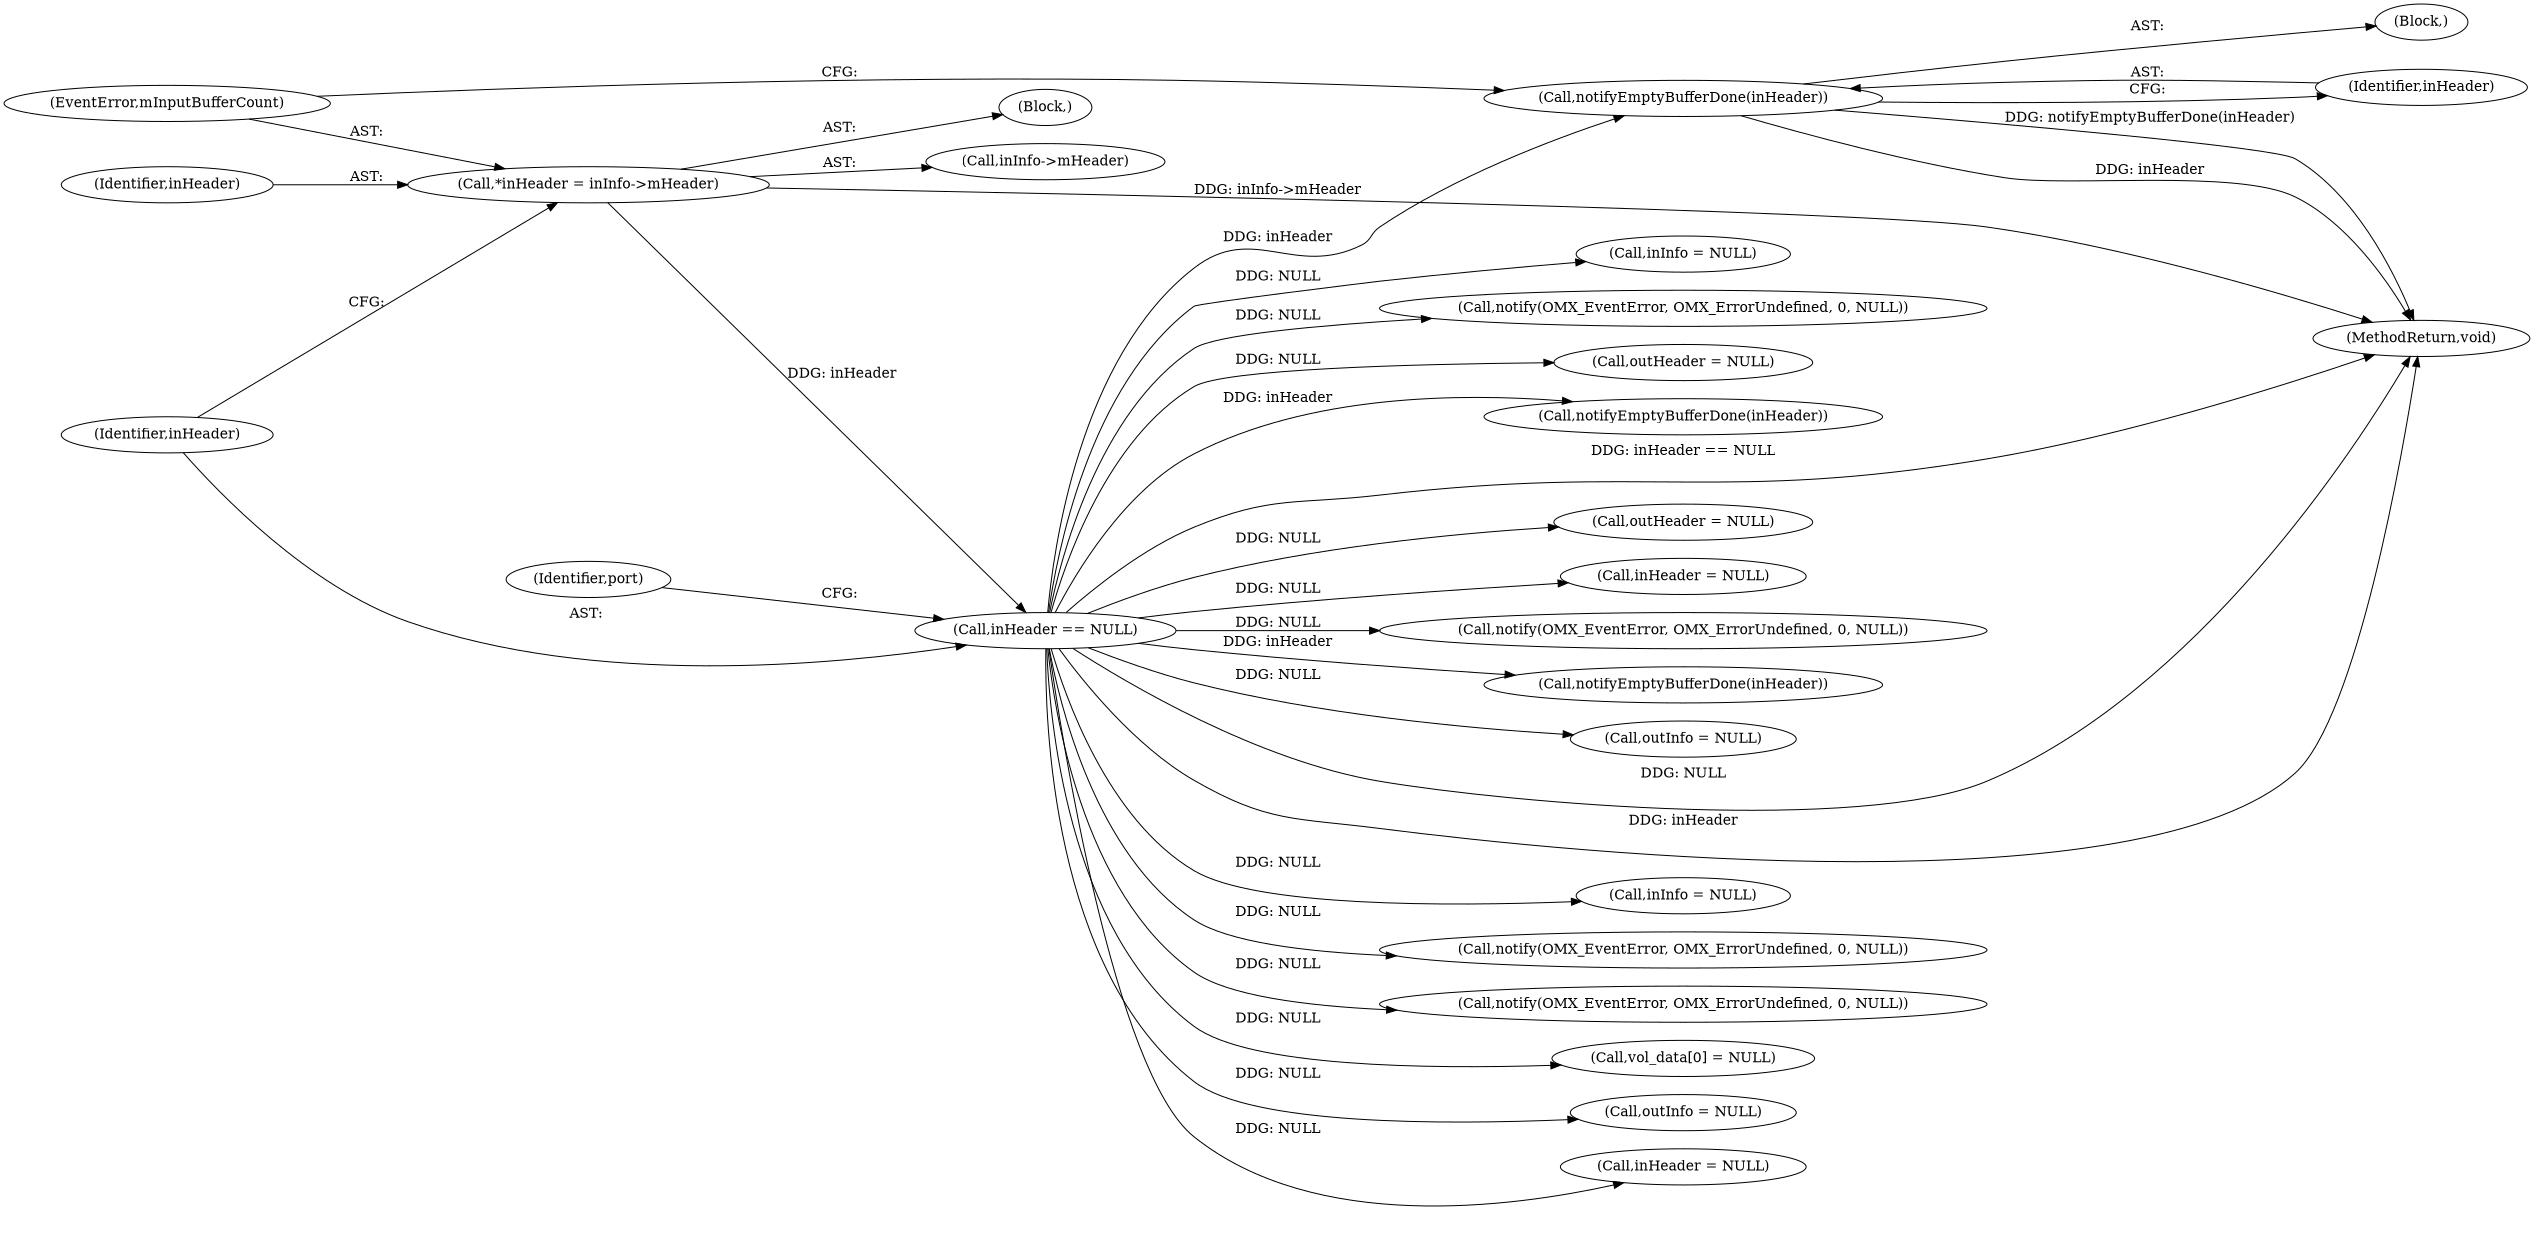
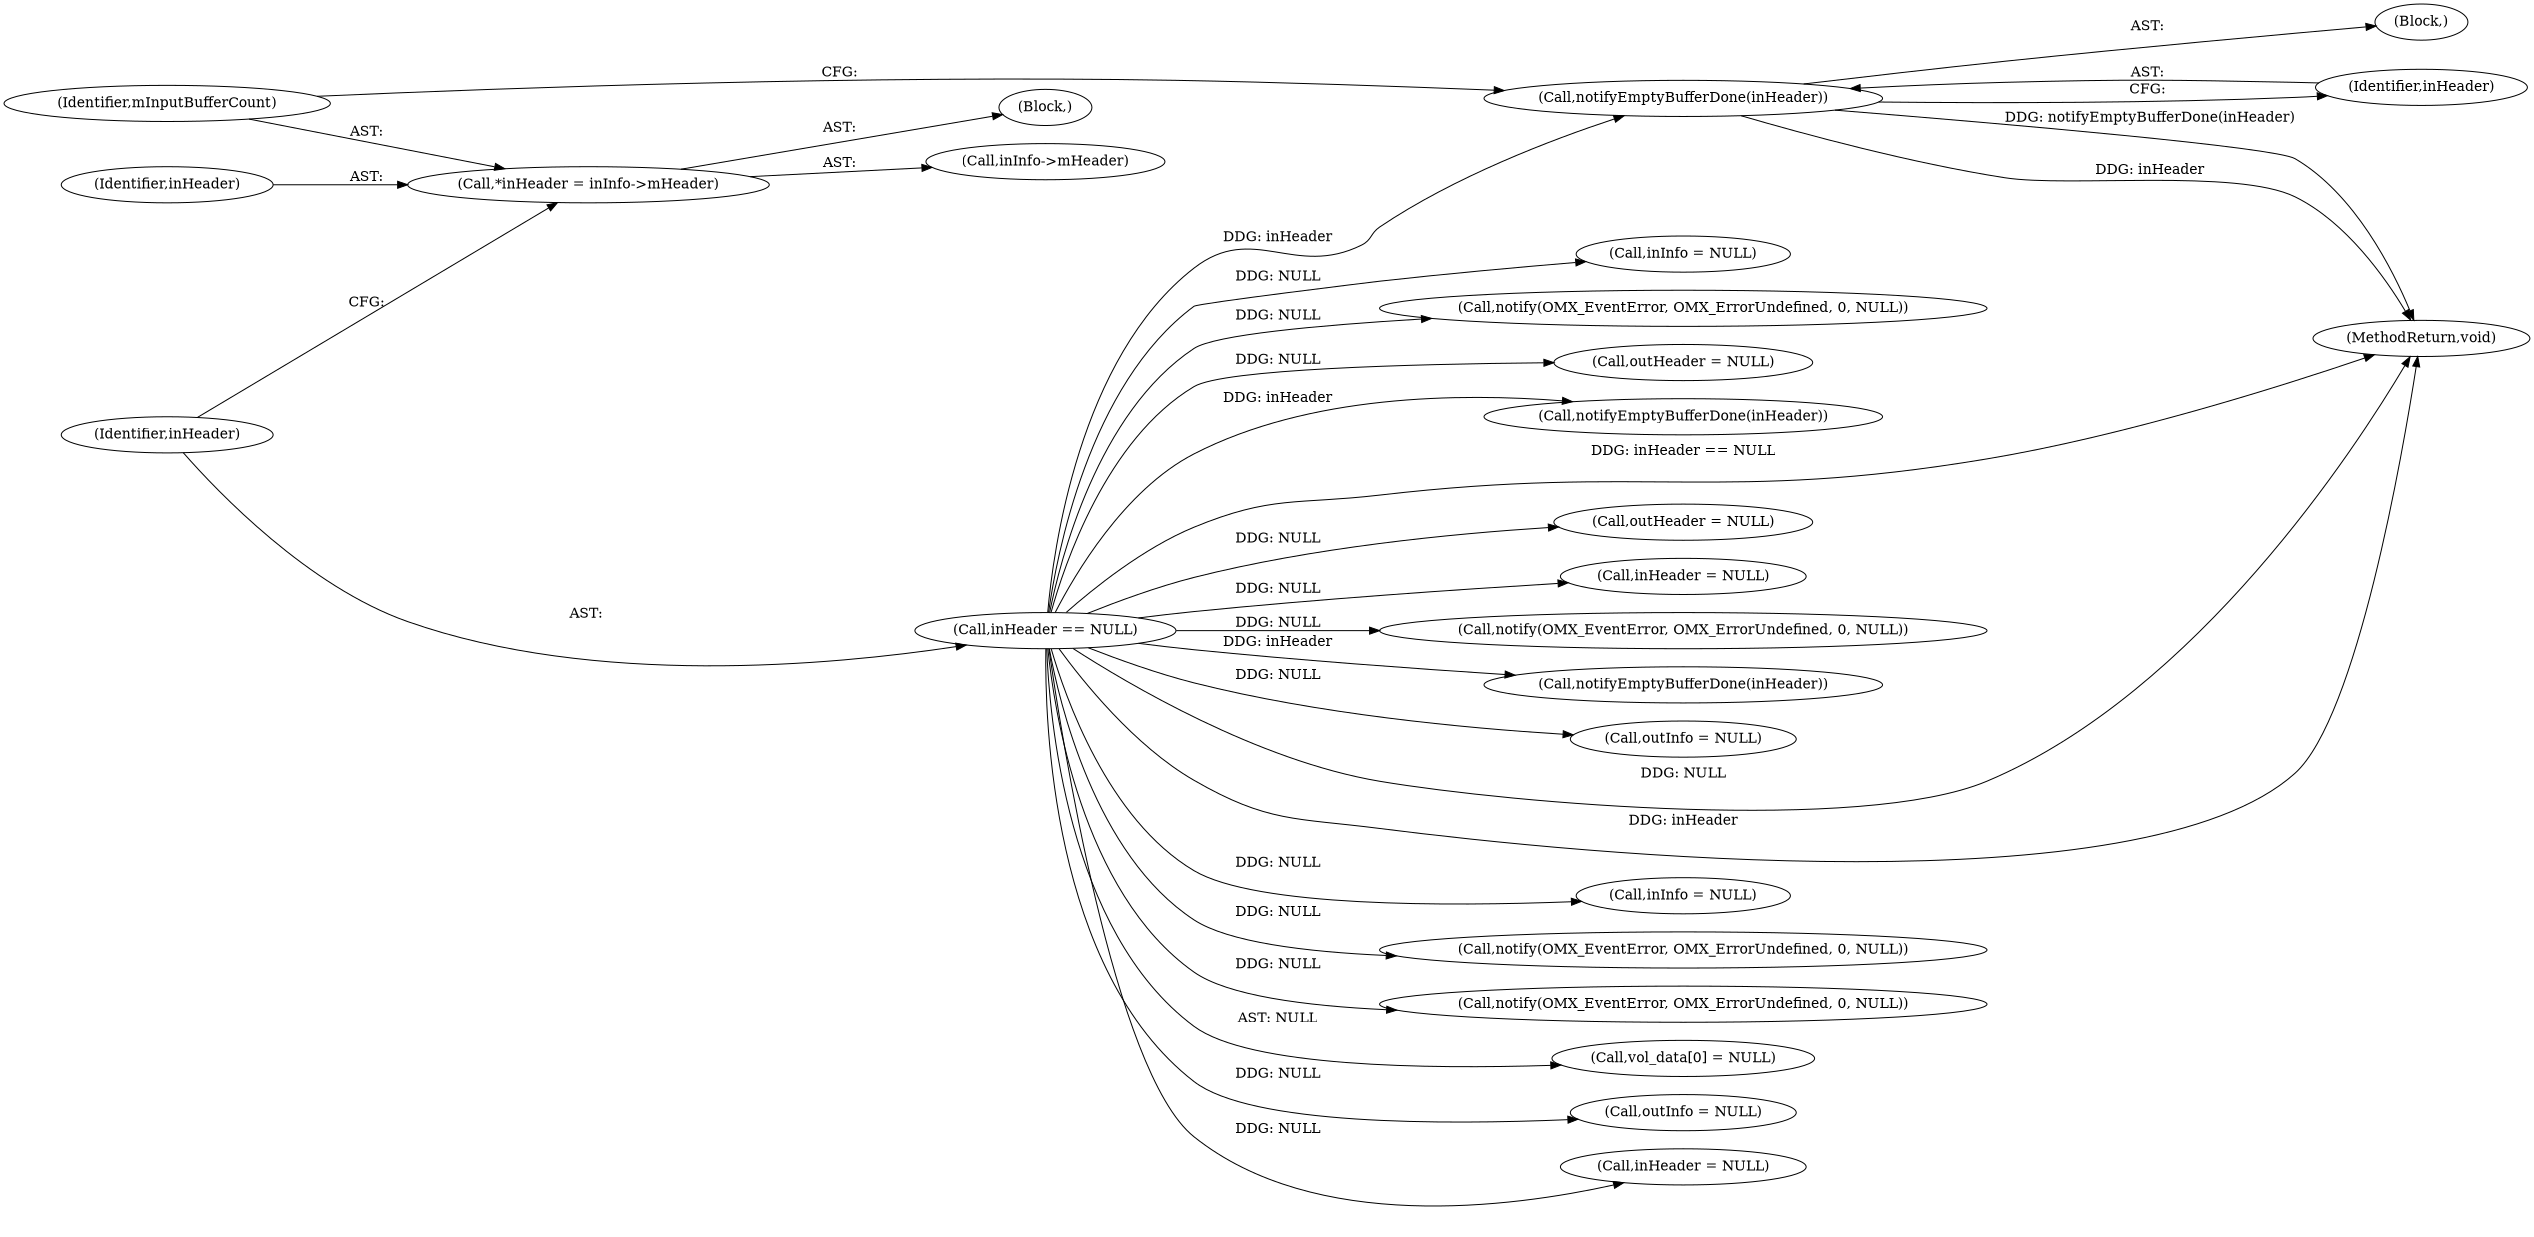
(167, 103) -> (167, 103)
(1570, 207) -> none
(813, 404) -> none
(588, 579) -> none
(1278, 1019) -> (1278, 1019)
